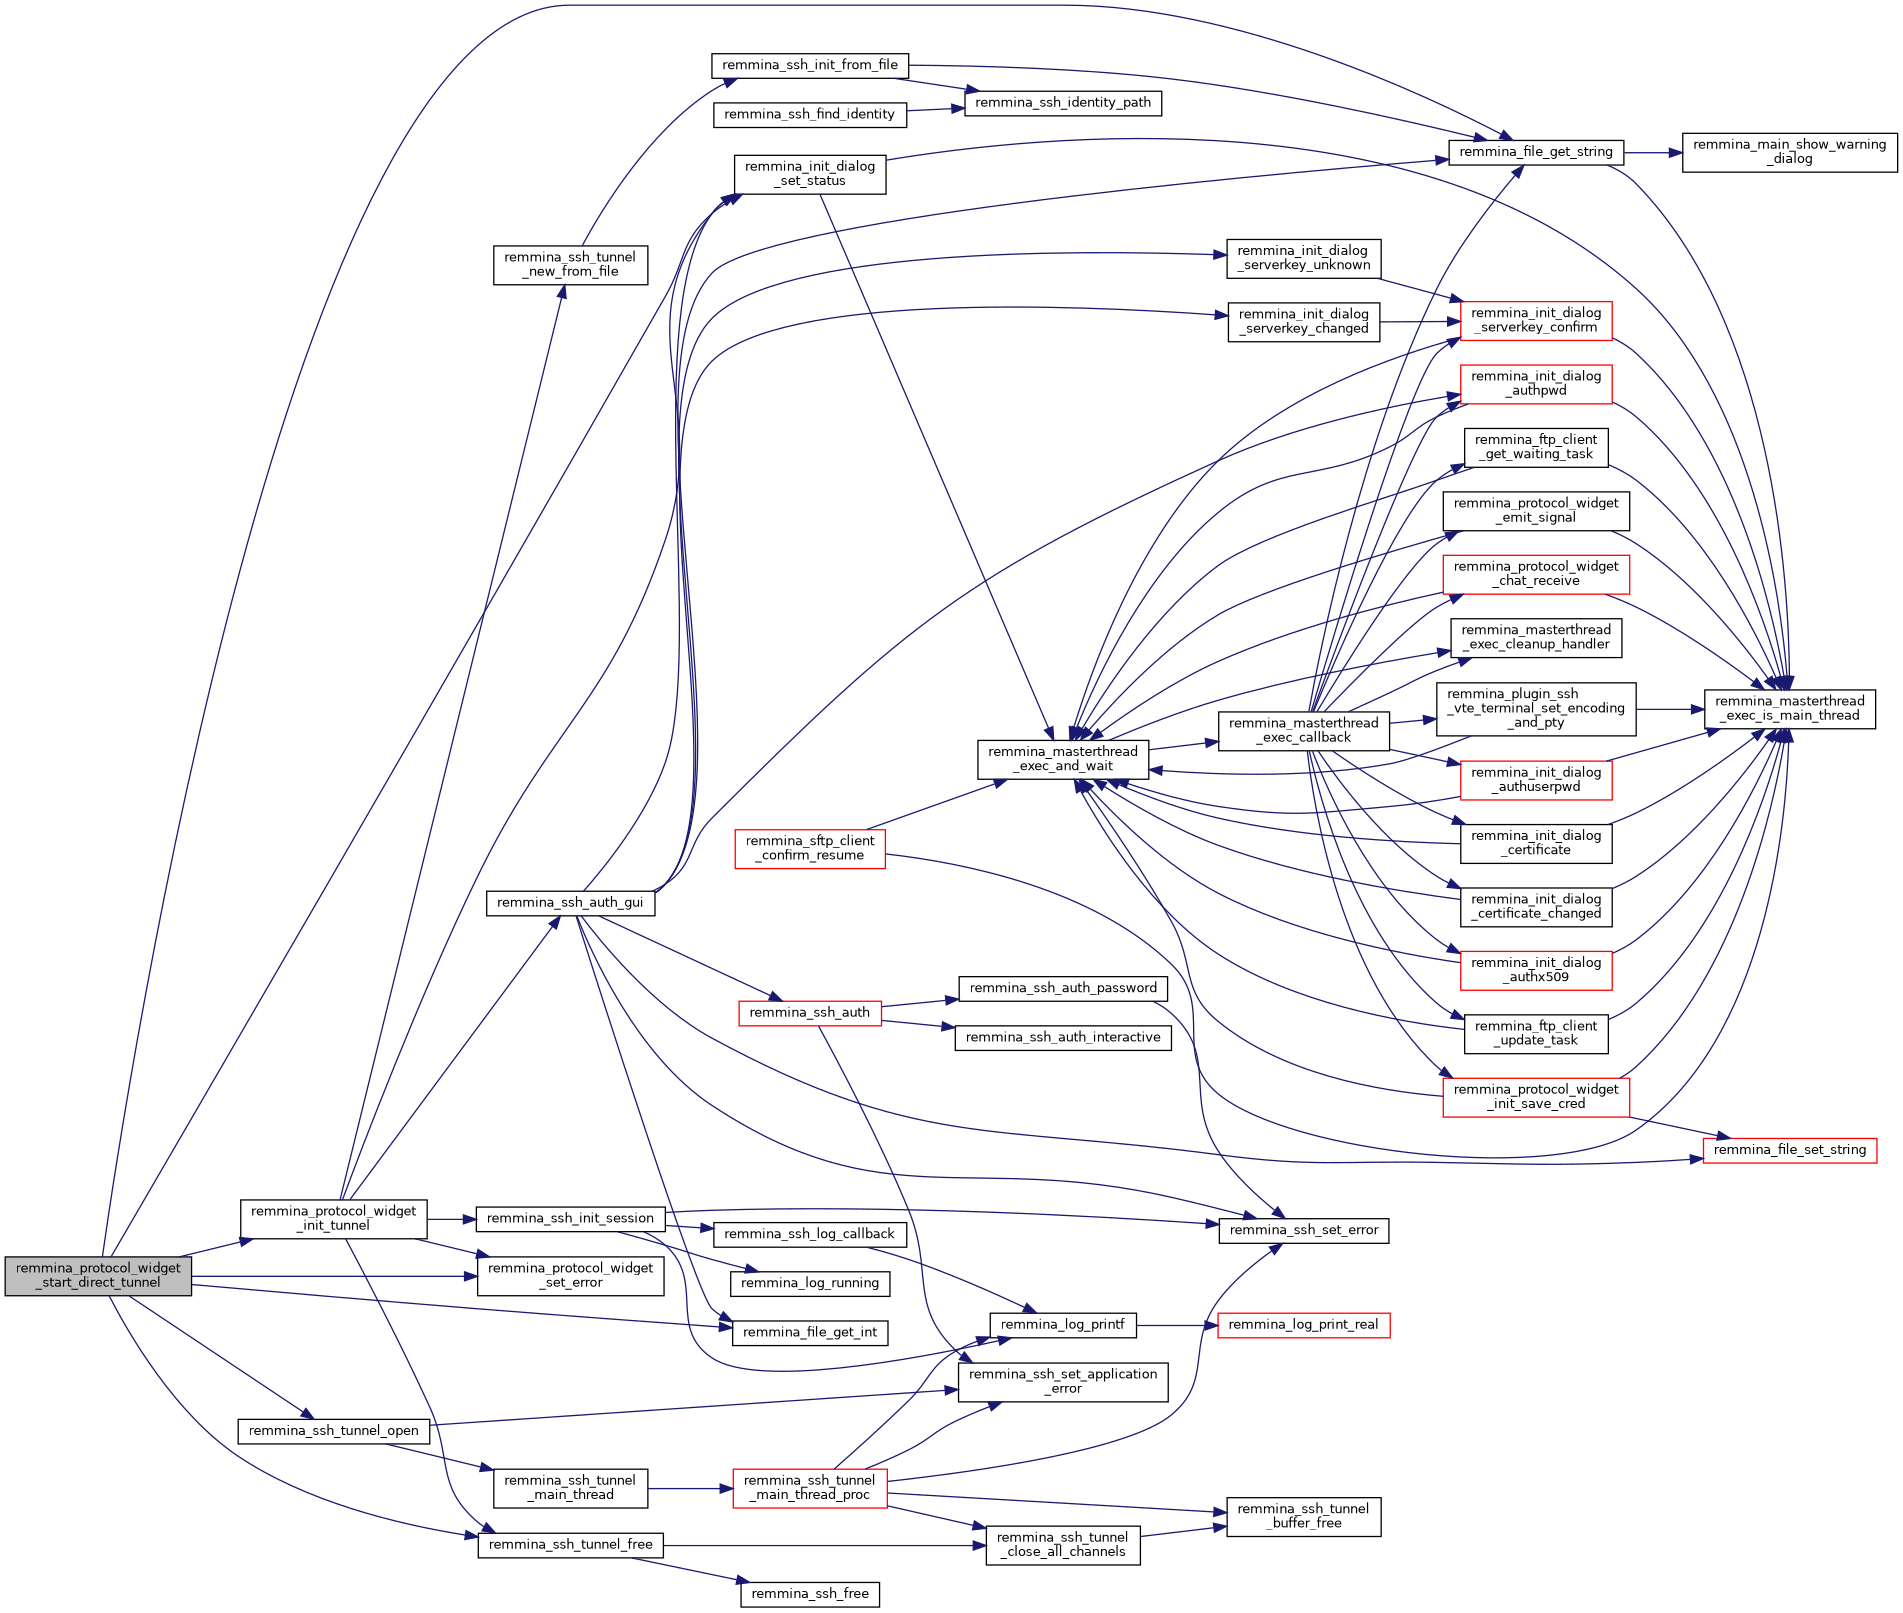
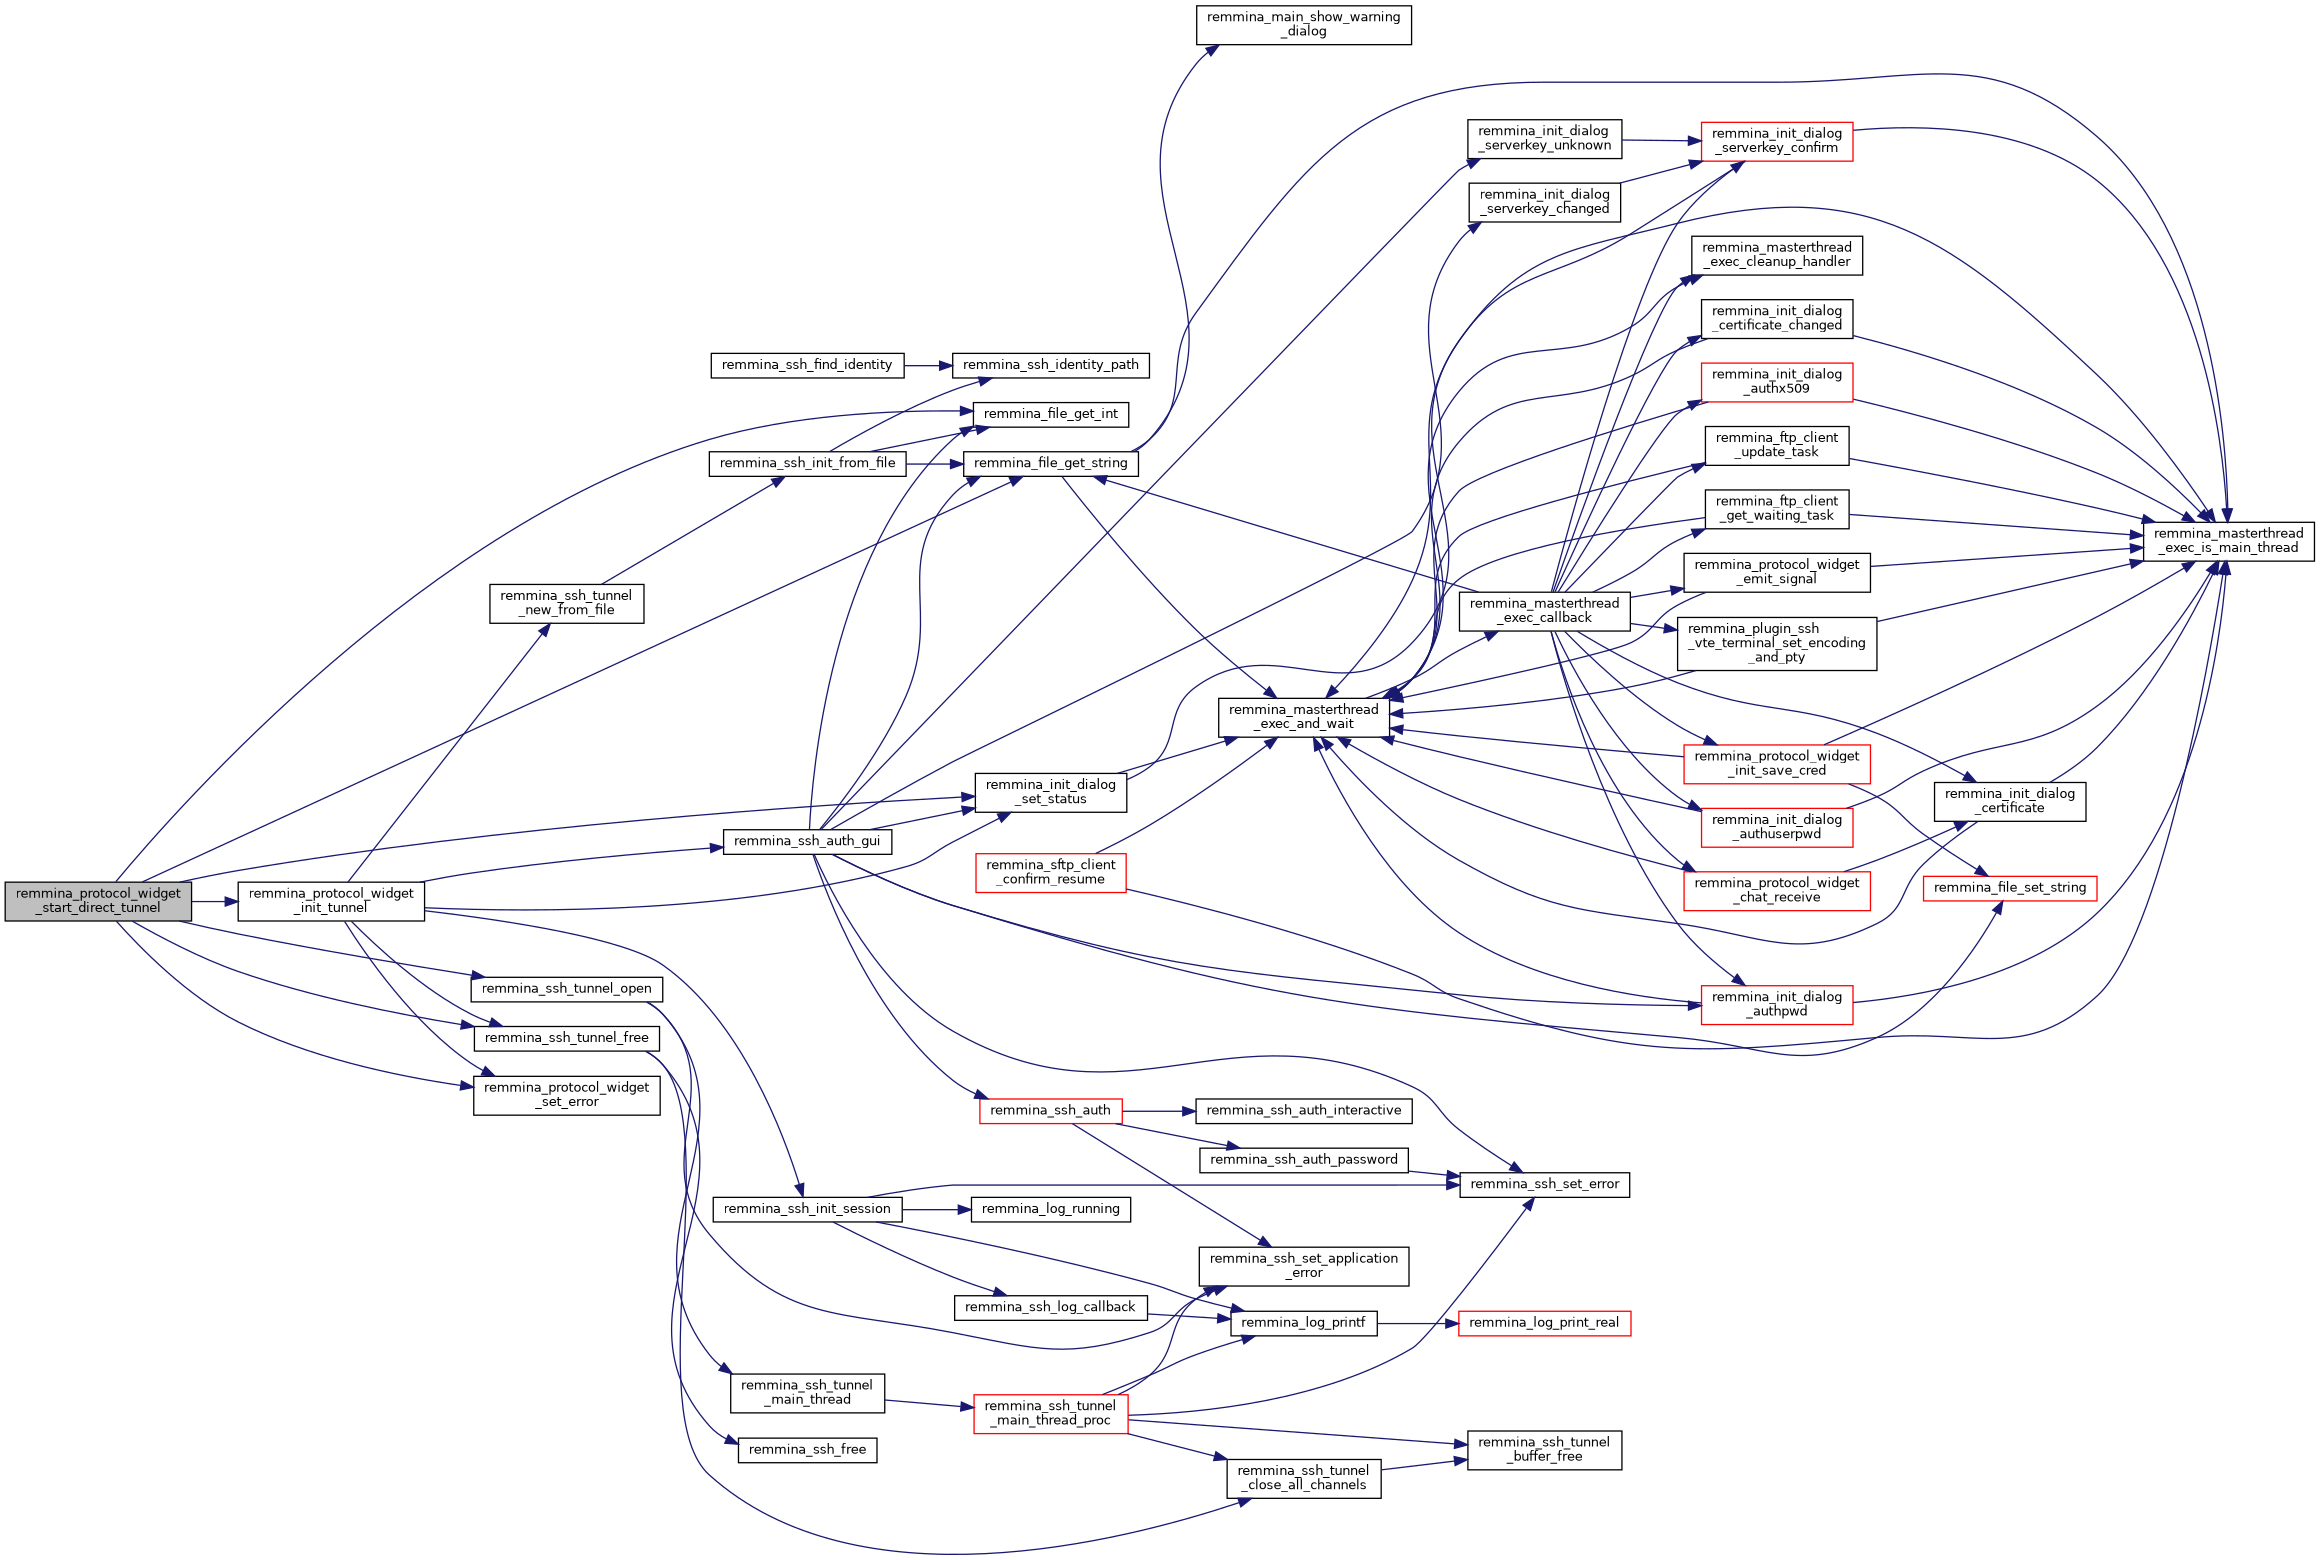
none -> (923, 441)
none -> (1158, 590)
(1683, 633) -> (1900, 851)
